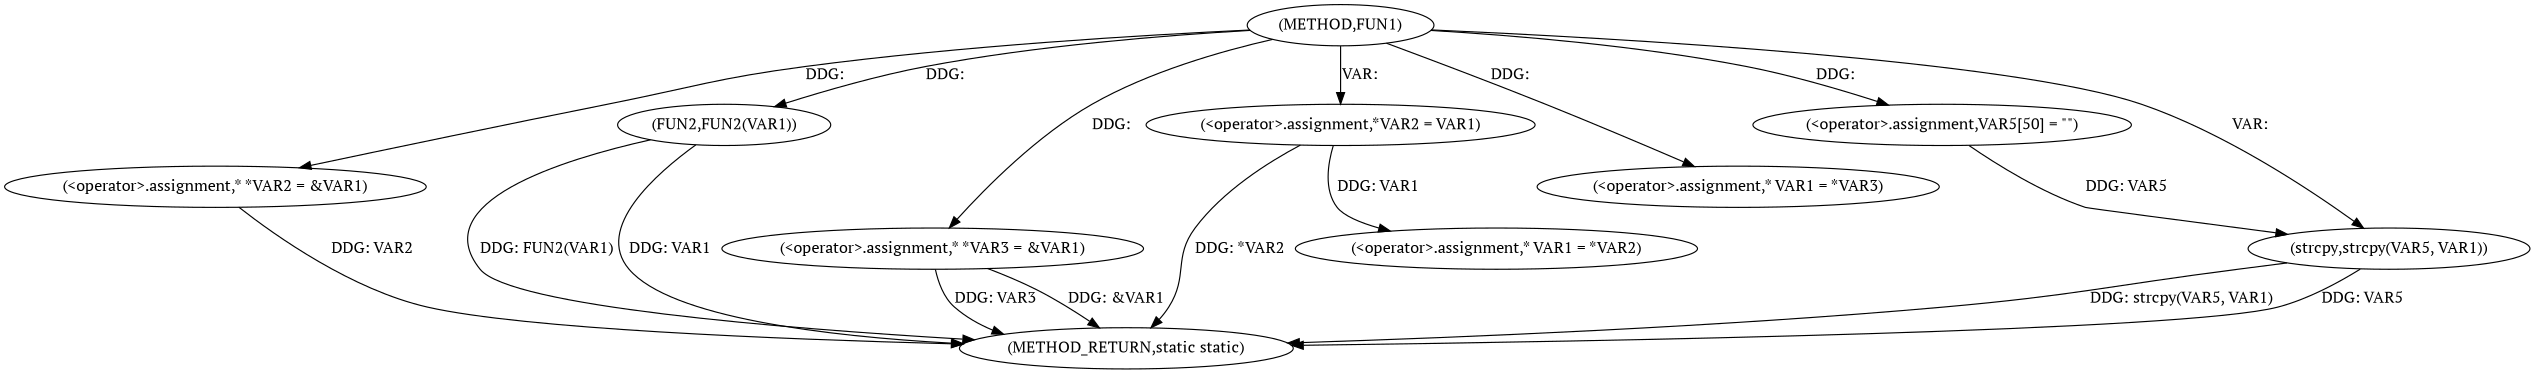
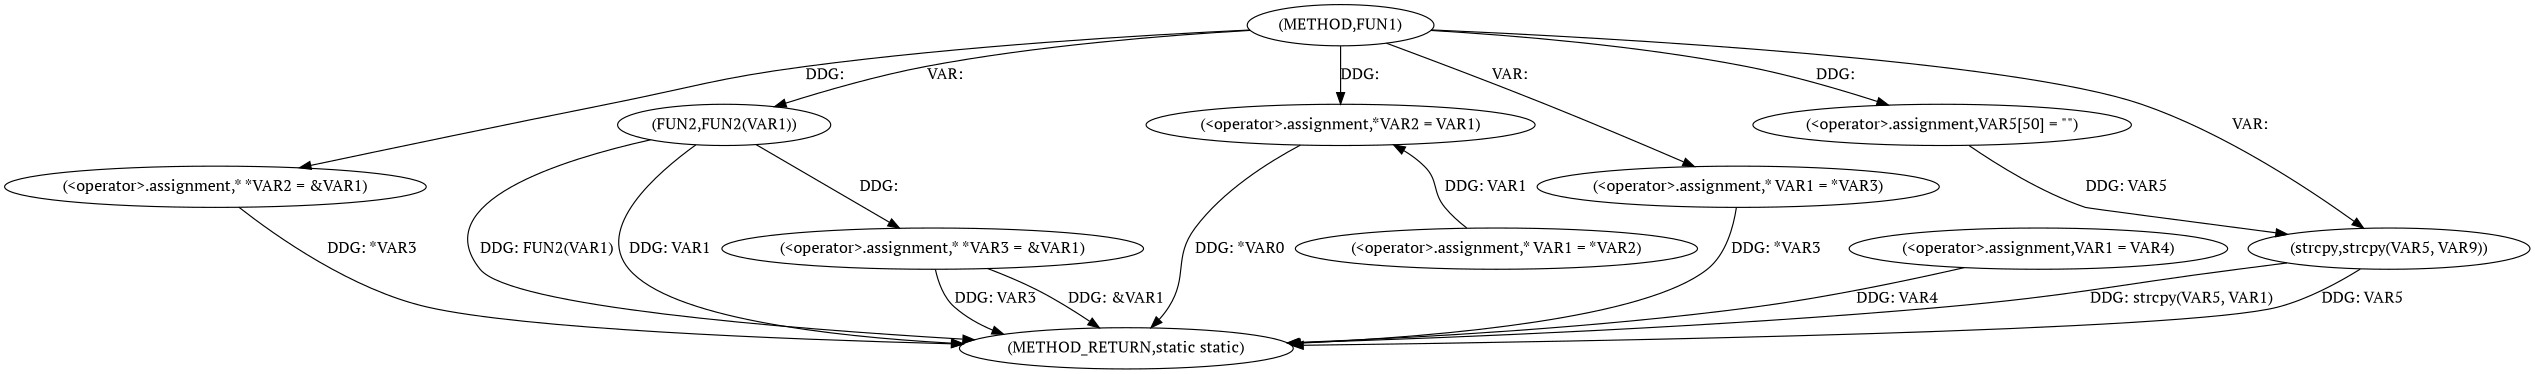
(948, 75) -> (948, 75)
(1362, 75) -> (1362, 75)
(1512, 75) -> (1512, 75)
(1099, 101) -> (823, 184)
(1333, 200) -> (1436, 188)
(372, 249) -> (372, 249)
(1240, 249) -> (1240, 249)
none -> (2038, 249)
(2389, 249) -> (2389, 249)
none -> (1543, 321)
